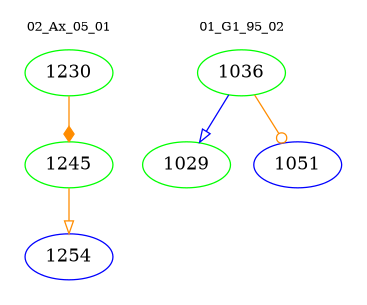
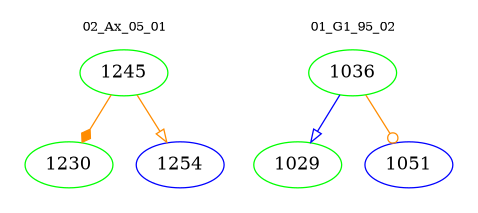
(69, 111) -> (101, 112)
